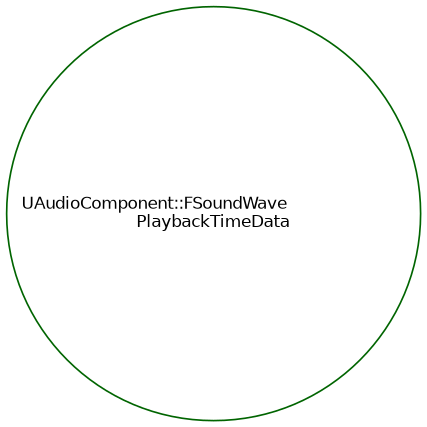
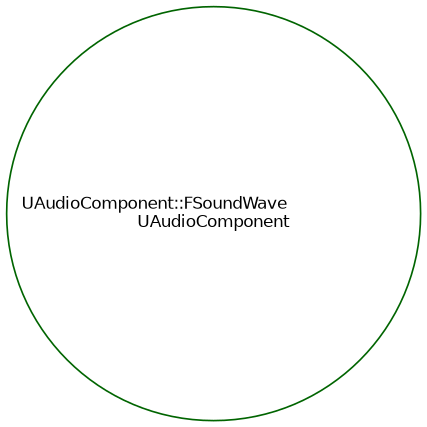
(214, 214) -> (214, 214)
